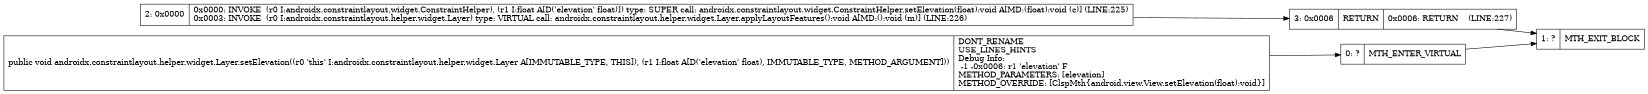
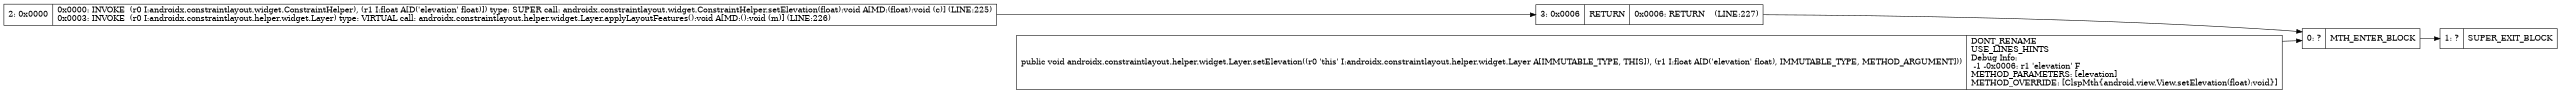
(1514, 31) -> (2030, 19)
(1602, 39) -> (2510, 38)
(1415, 54) -> (2373, 38)
